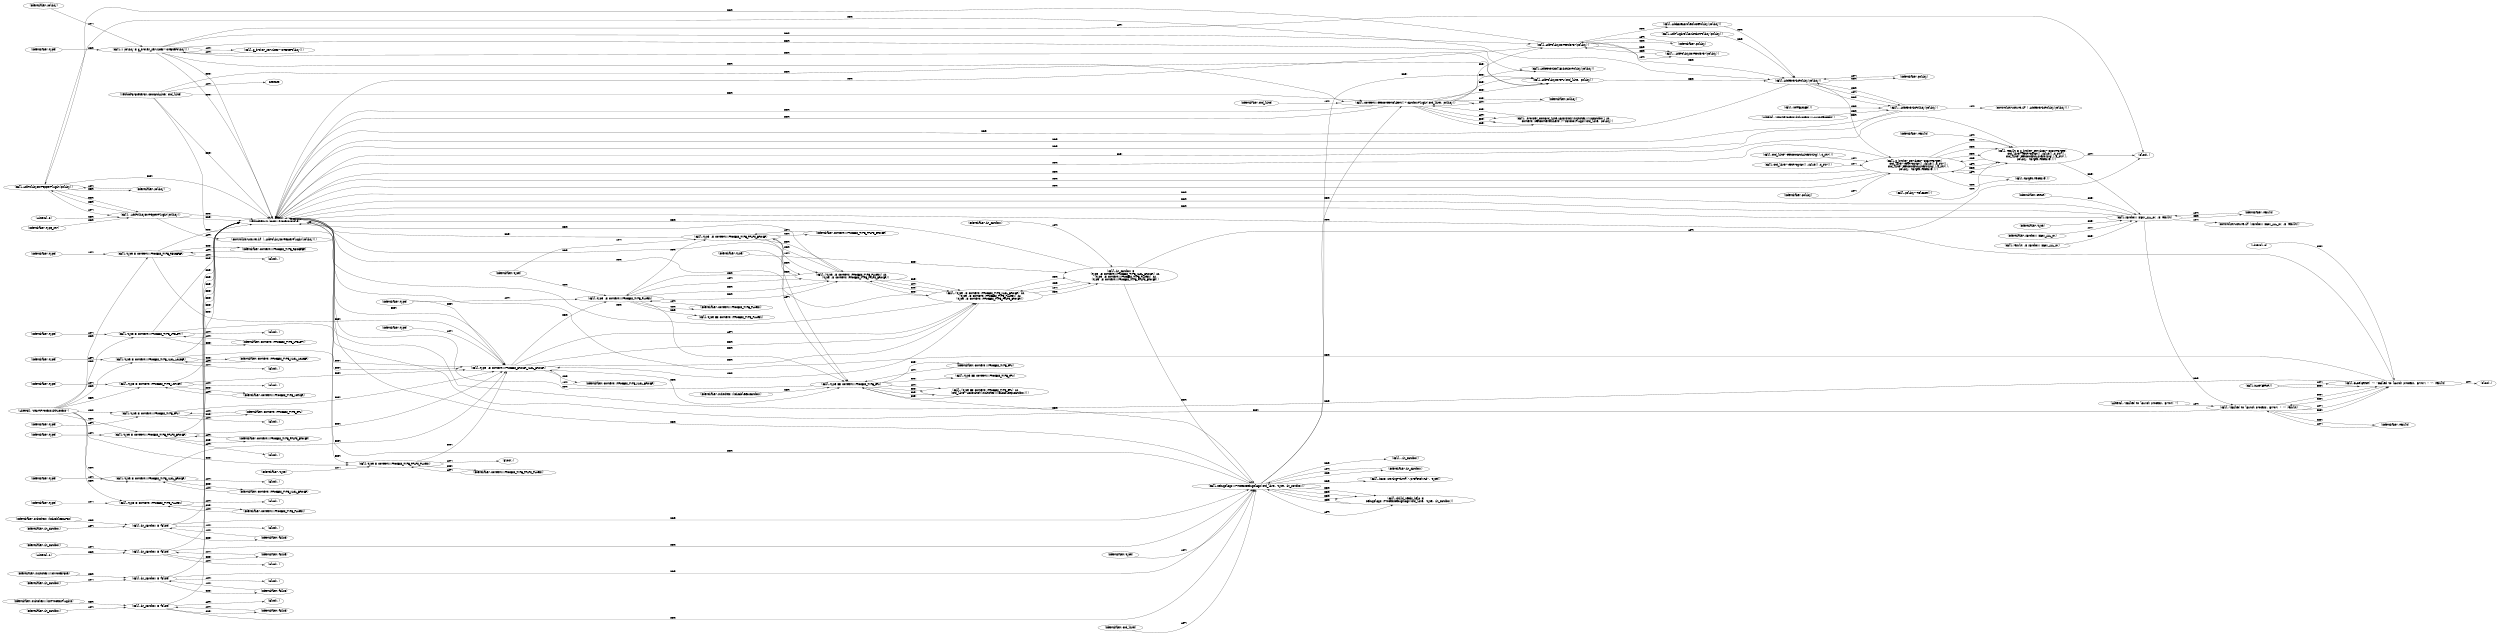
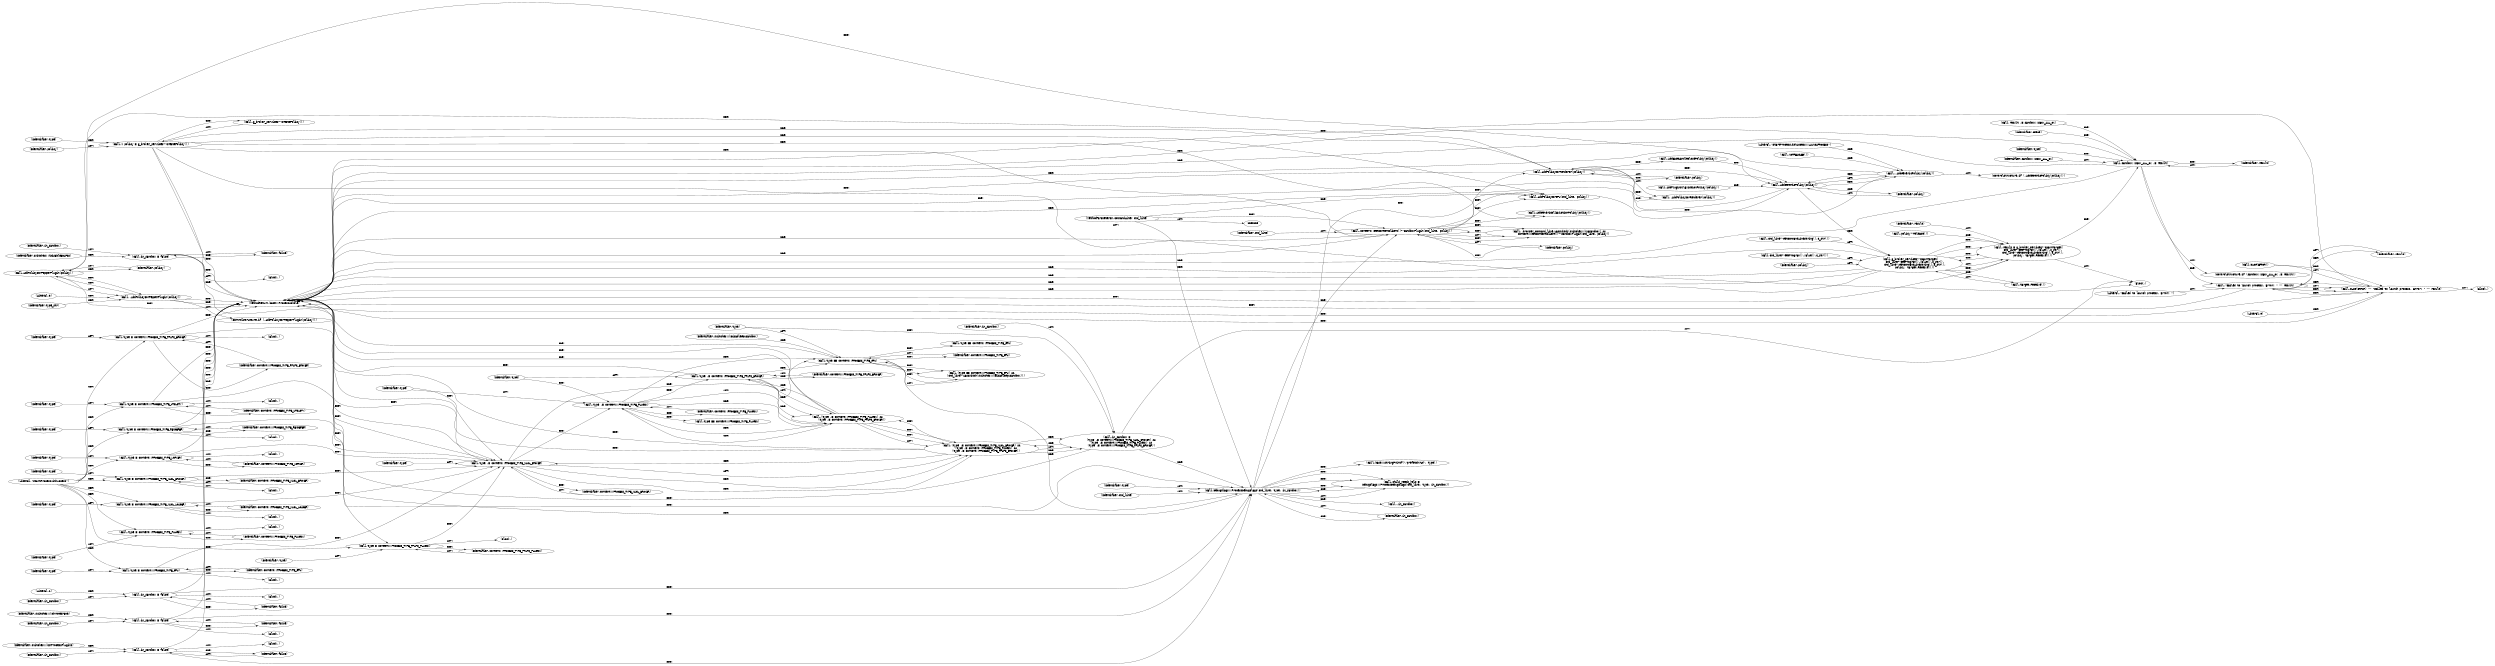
(209, 49) -> (209, 121)
(212, 158) -> none
(203, 289) -> none
(508, 368) -> (506, 464)
